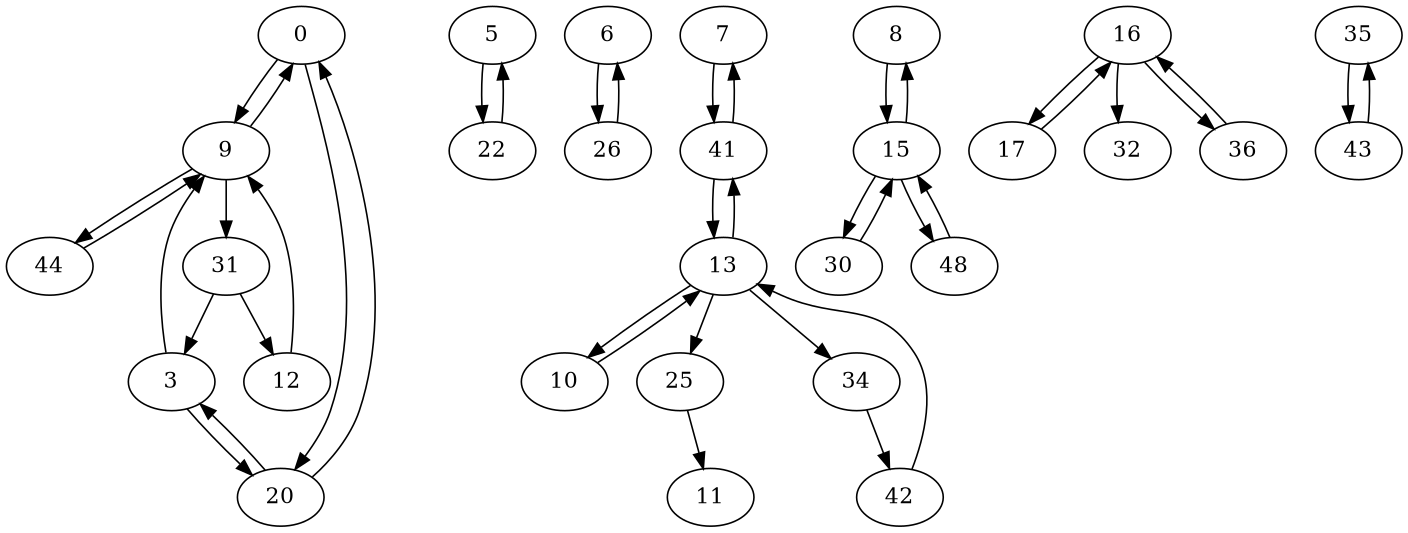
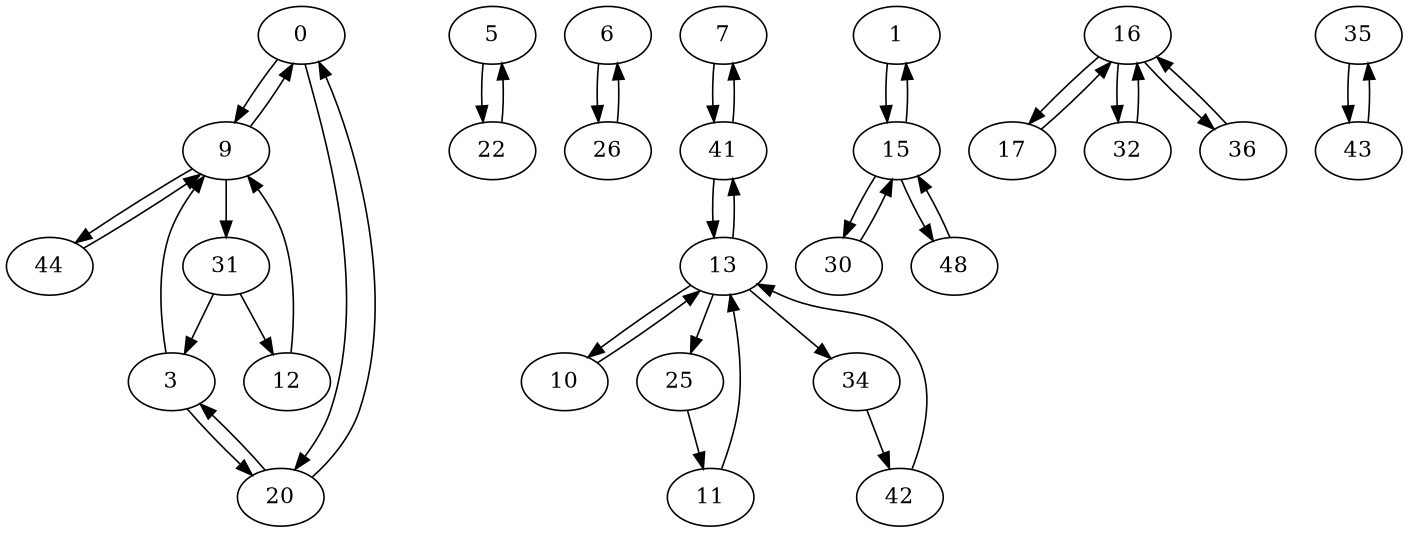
(897, 35) -> (897, 35)
none -> (1138, 101)
none -> (740, 391)
